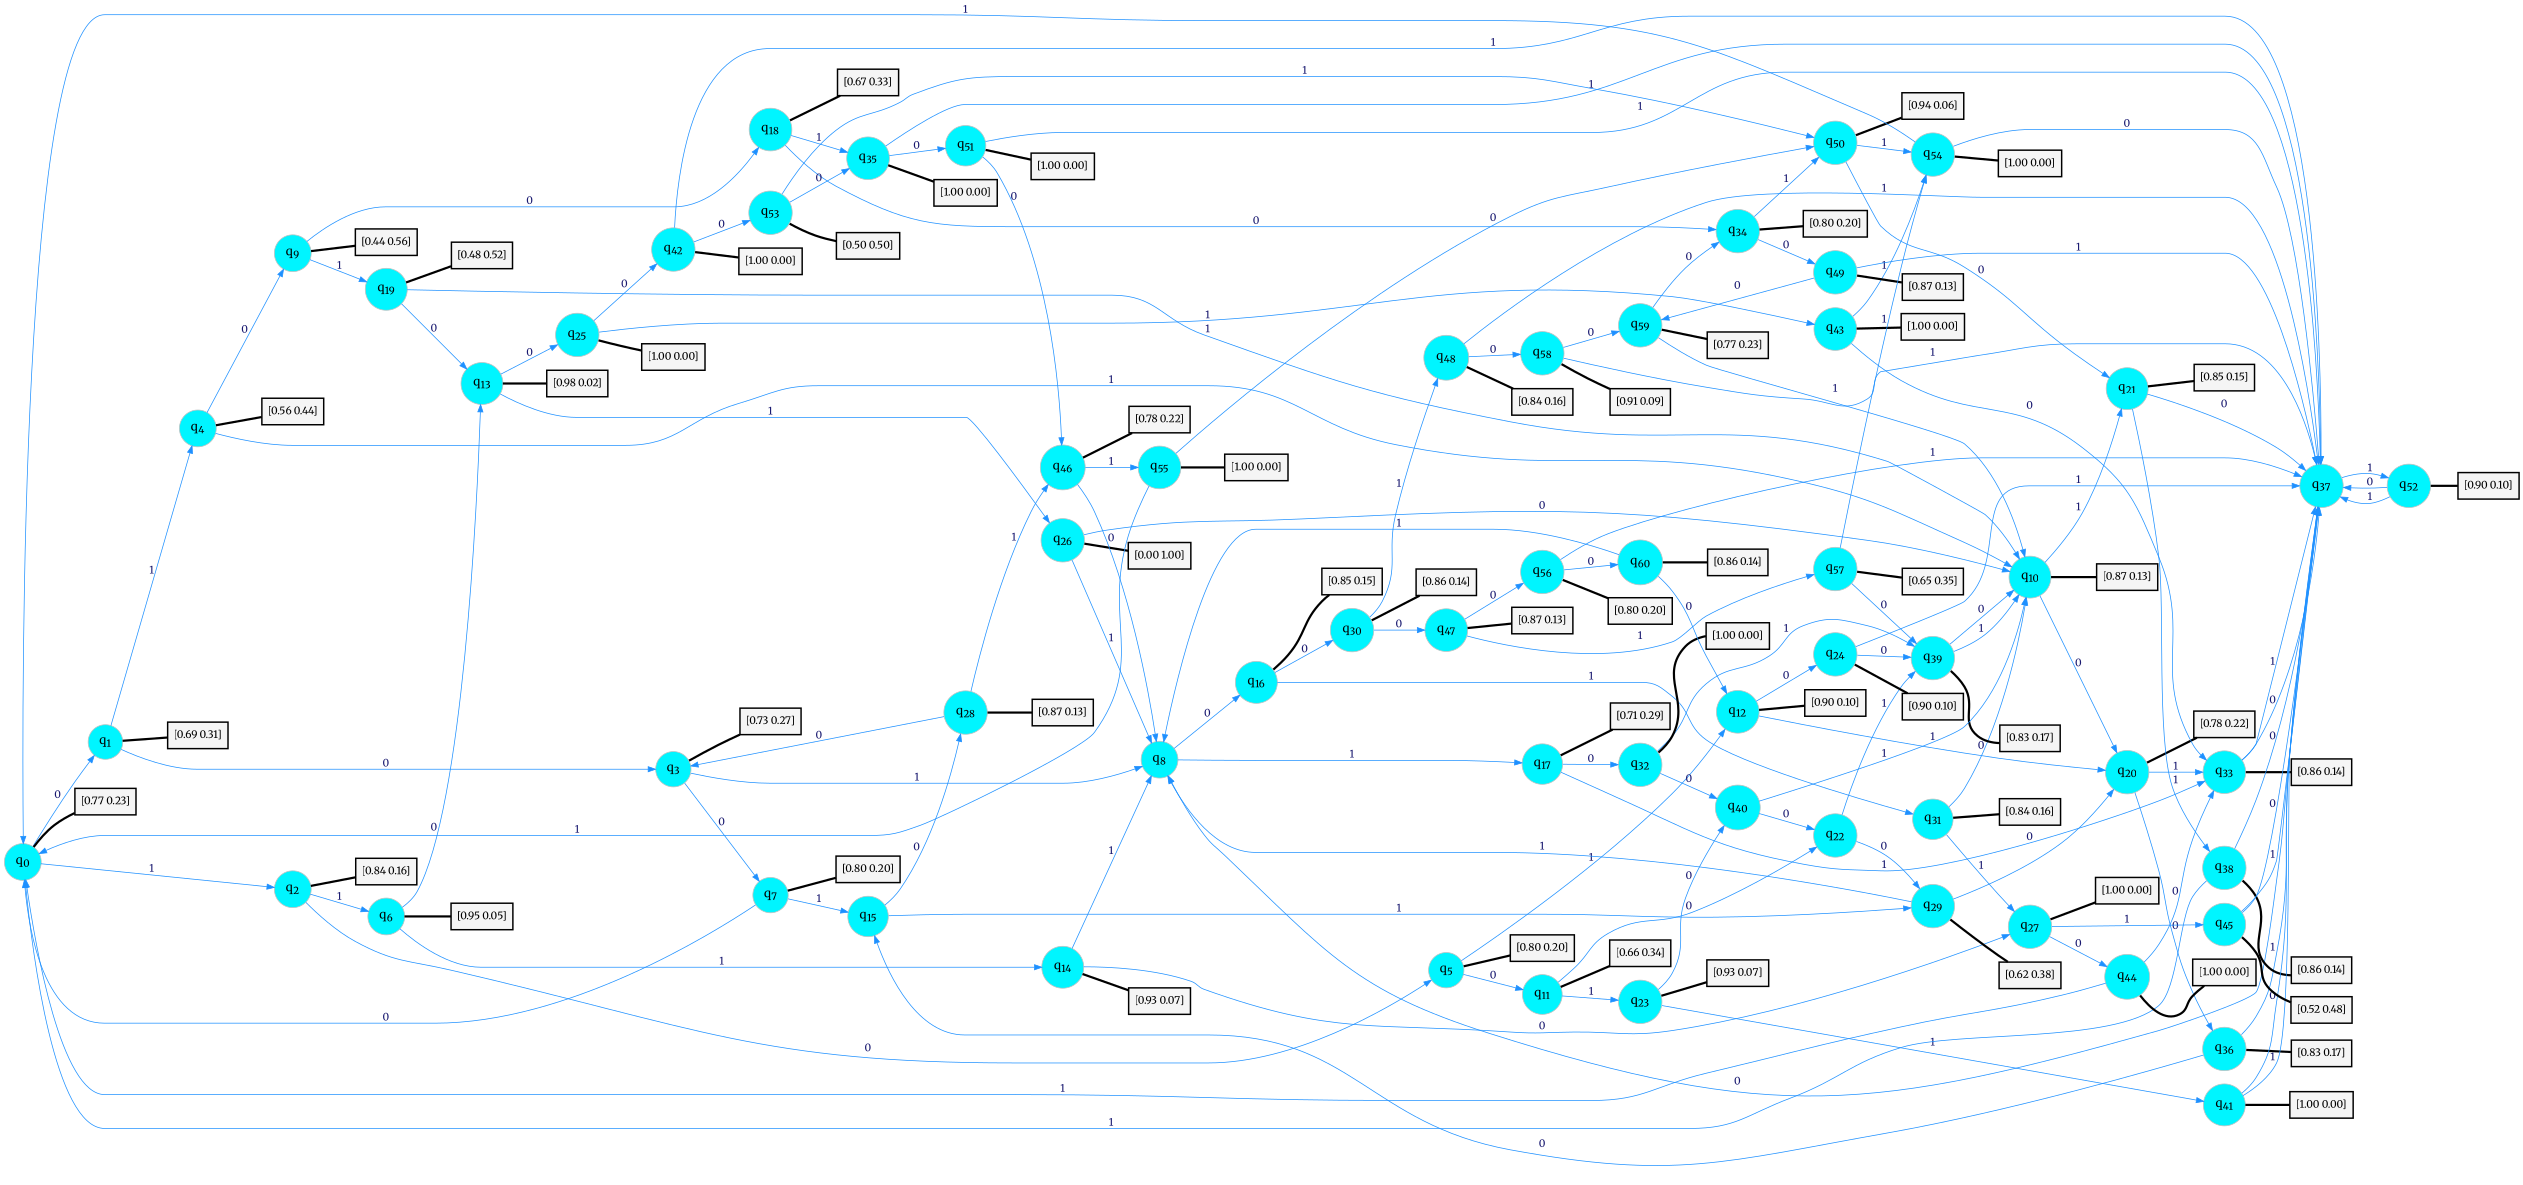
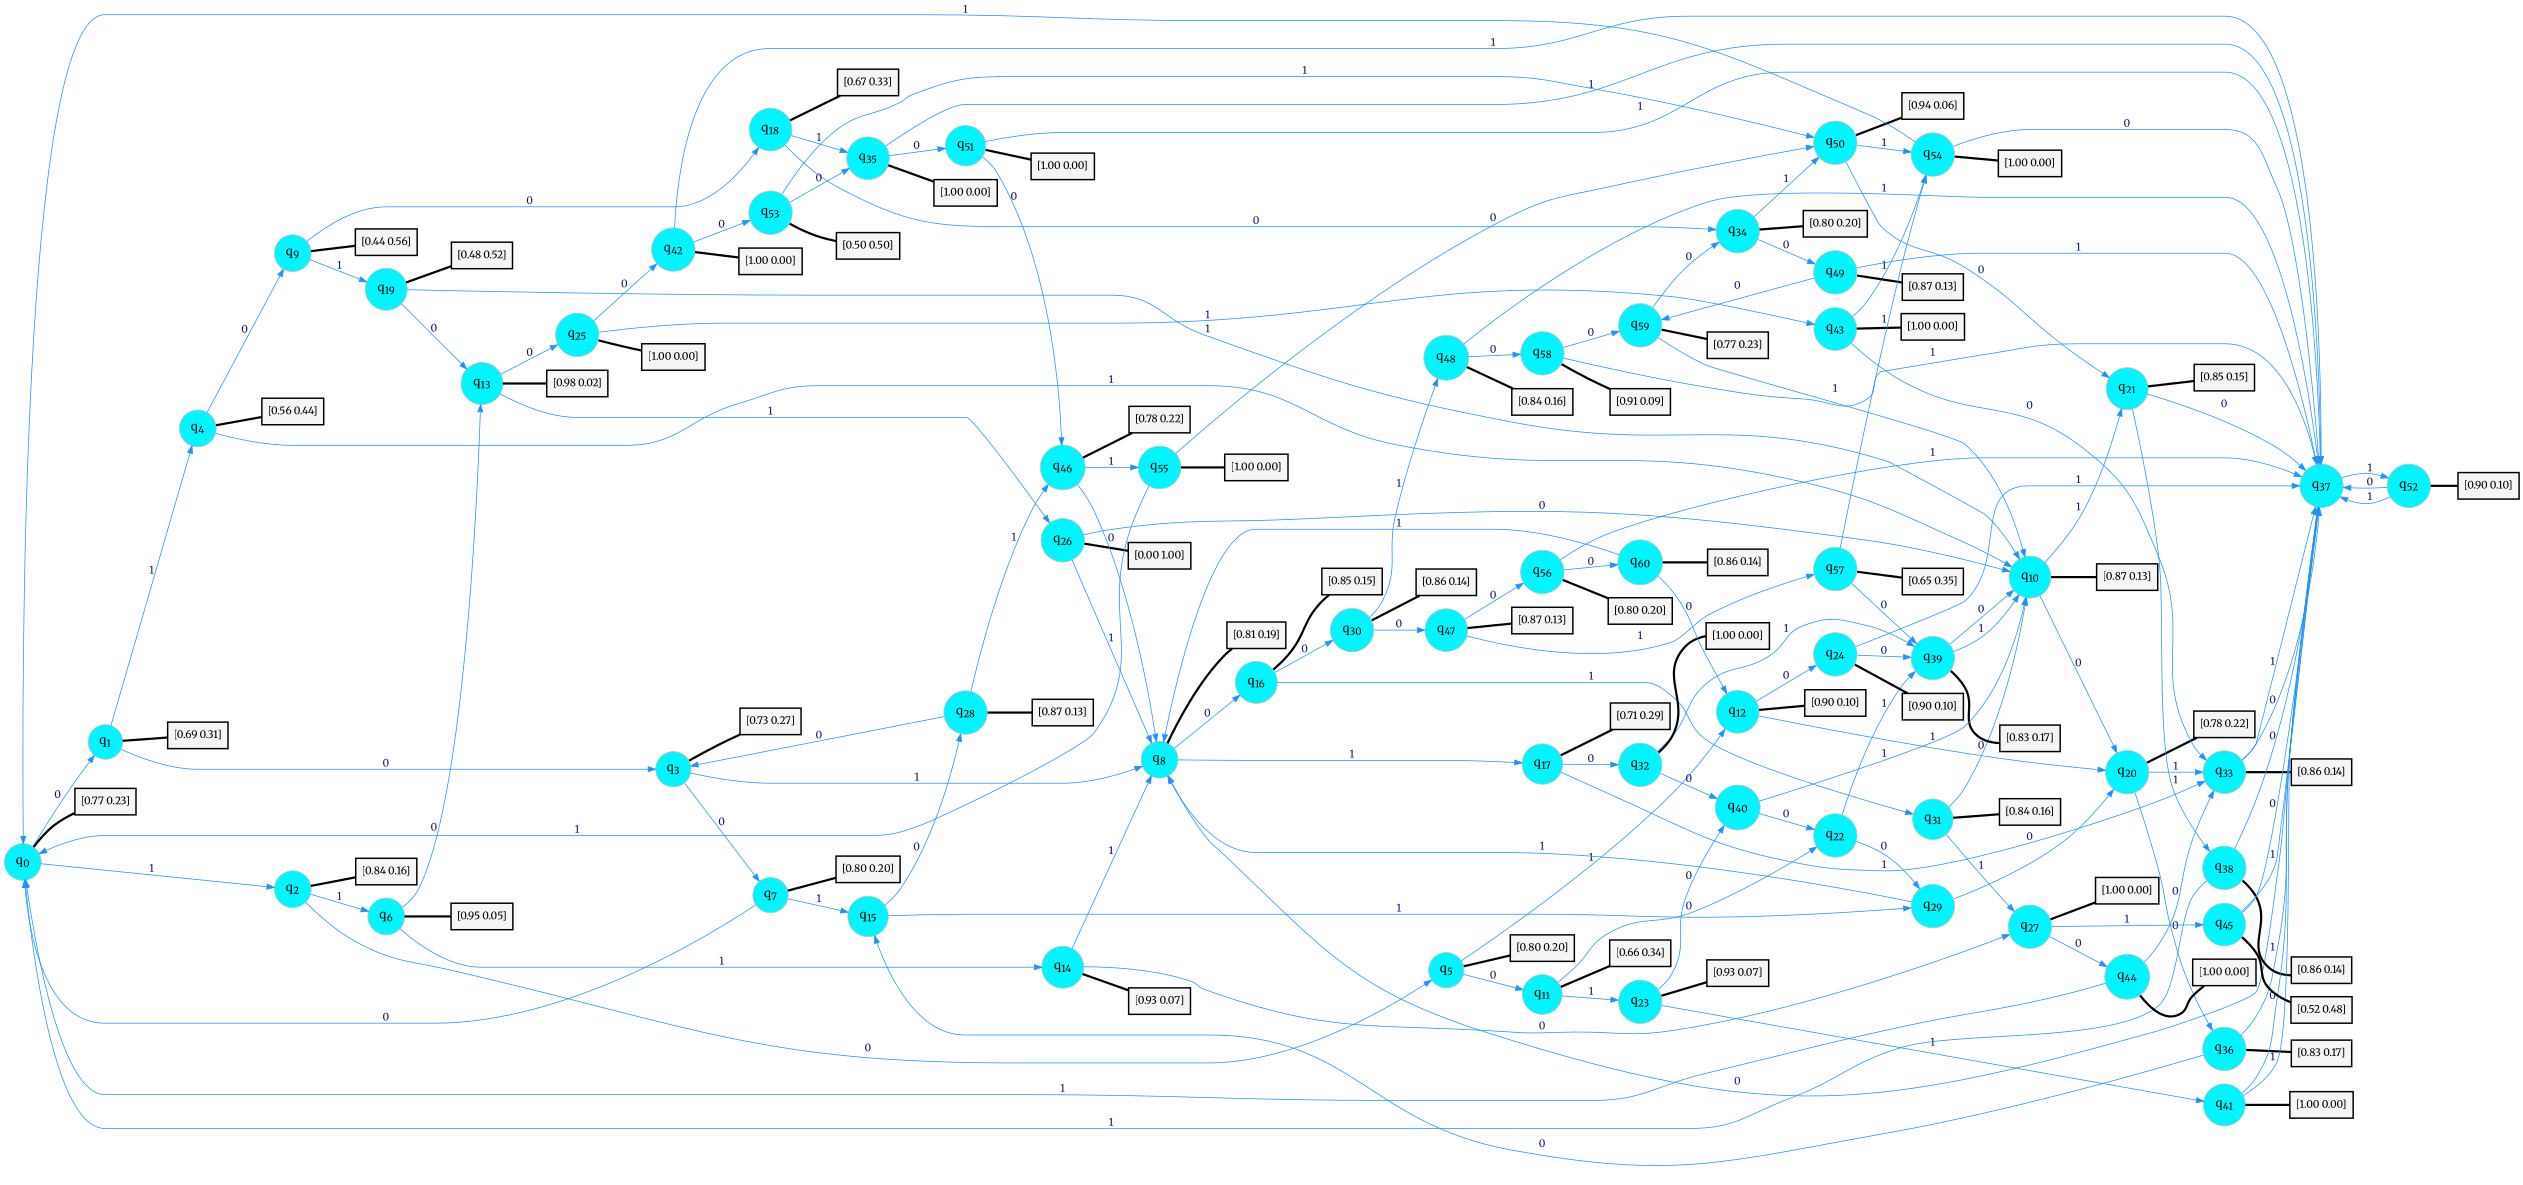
none -> (1256, 635)
(2030, 975) -> none
